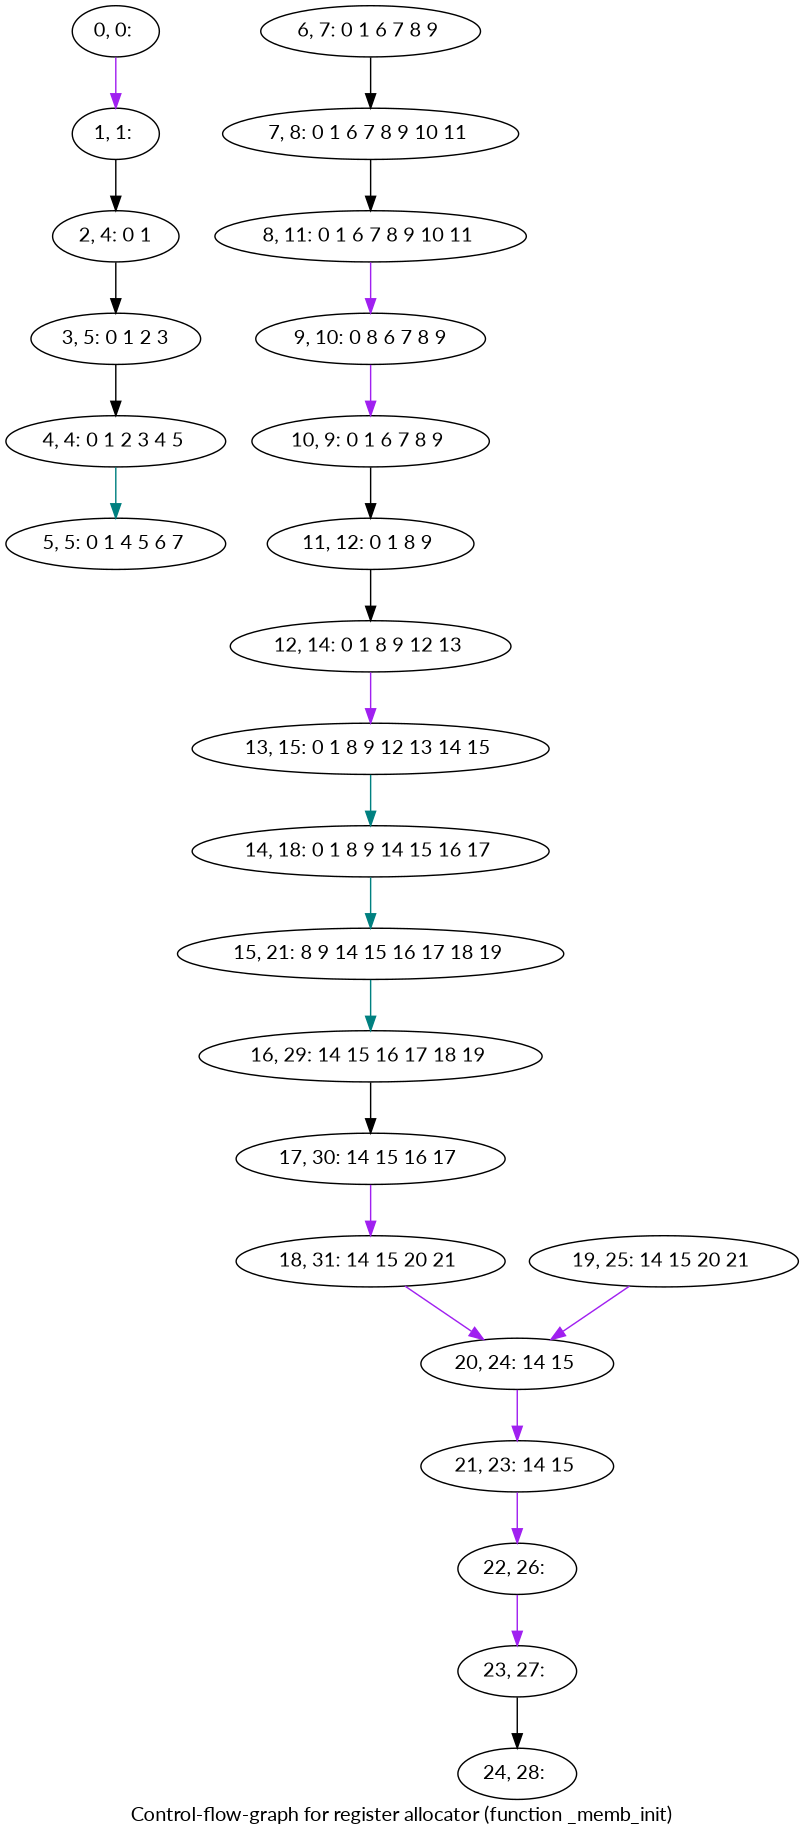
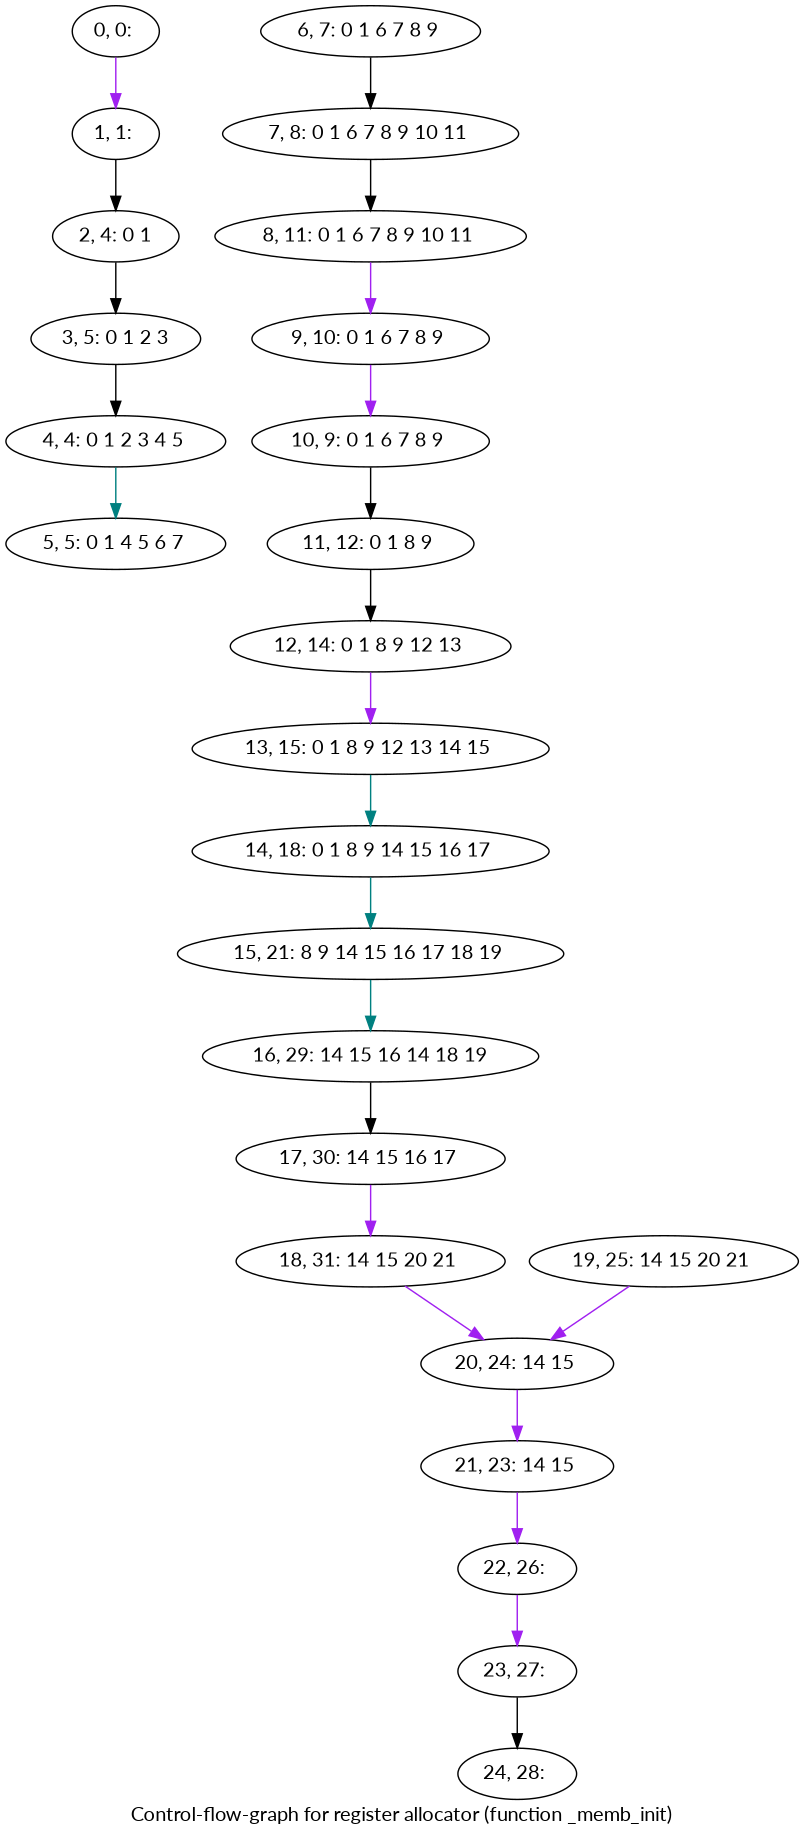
(371, 339) -> (371, 339)
(371, 1056) -> (371, 1056)
